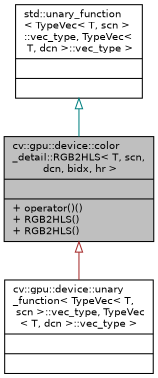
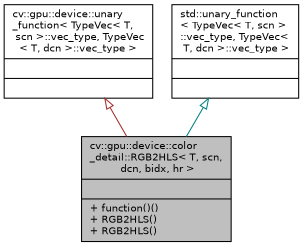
(48, 208) -> (125, 208)
(79, 266) -> (118, 122)
